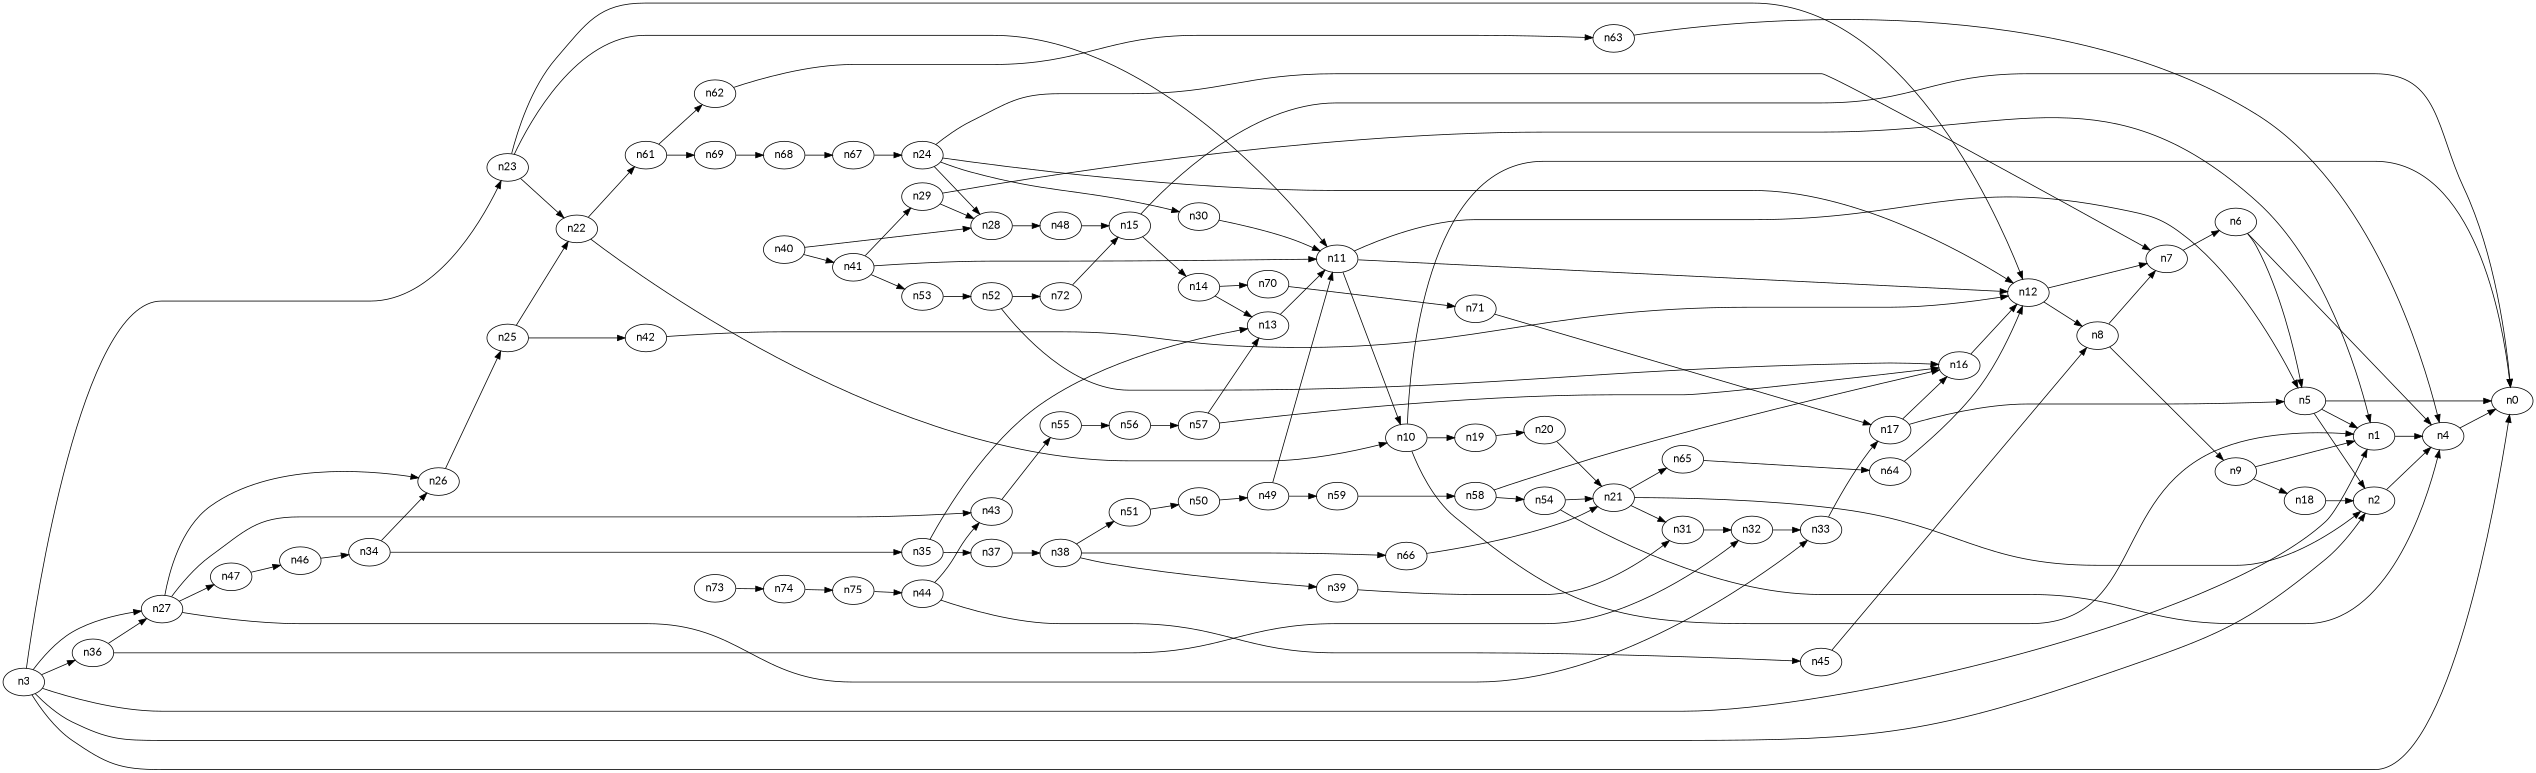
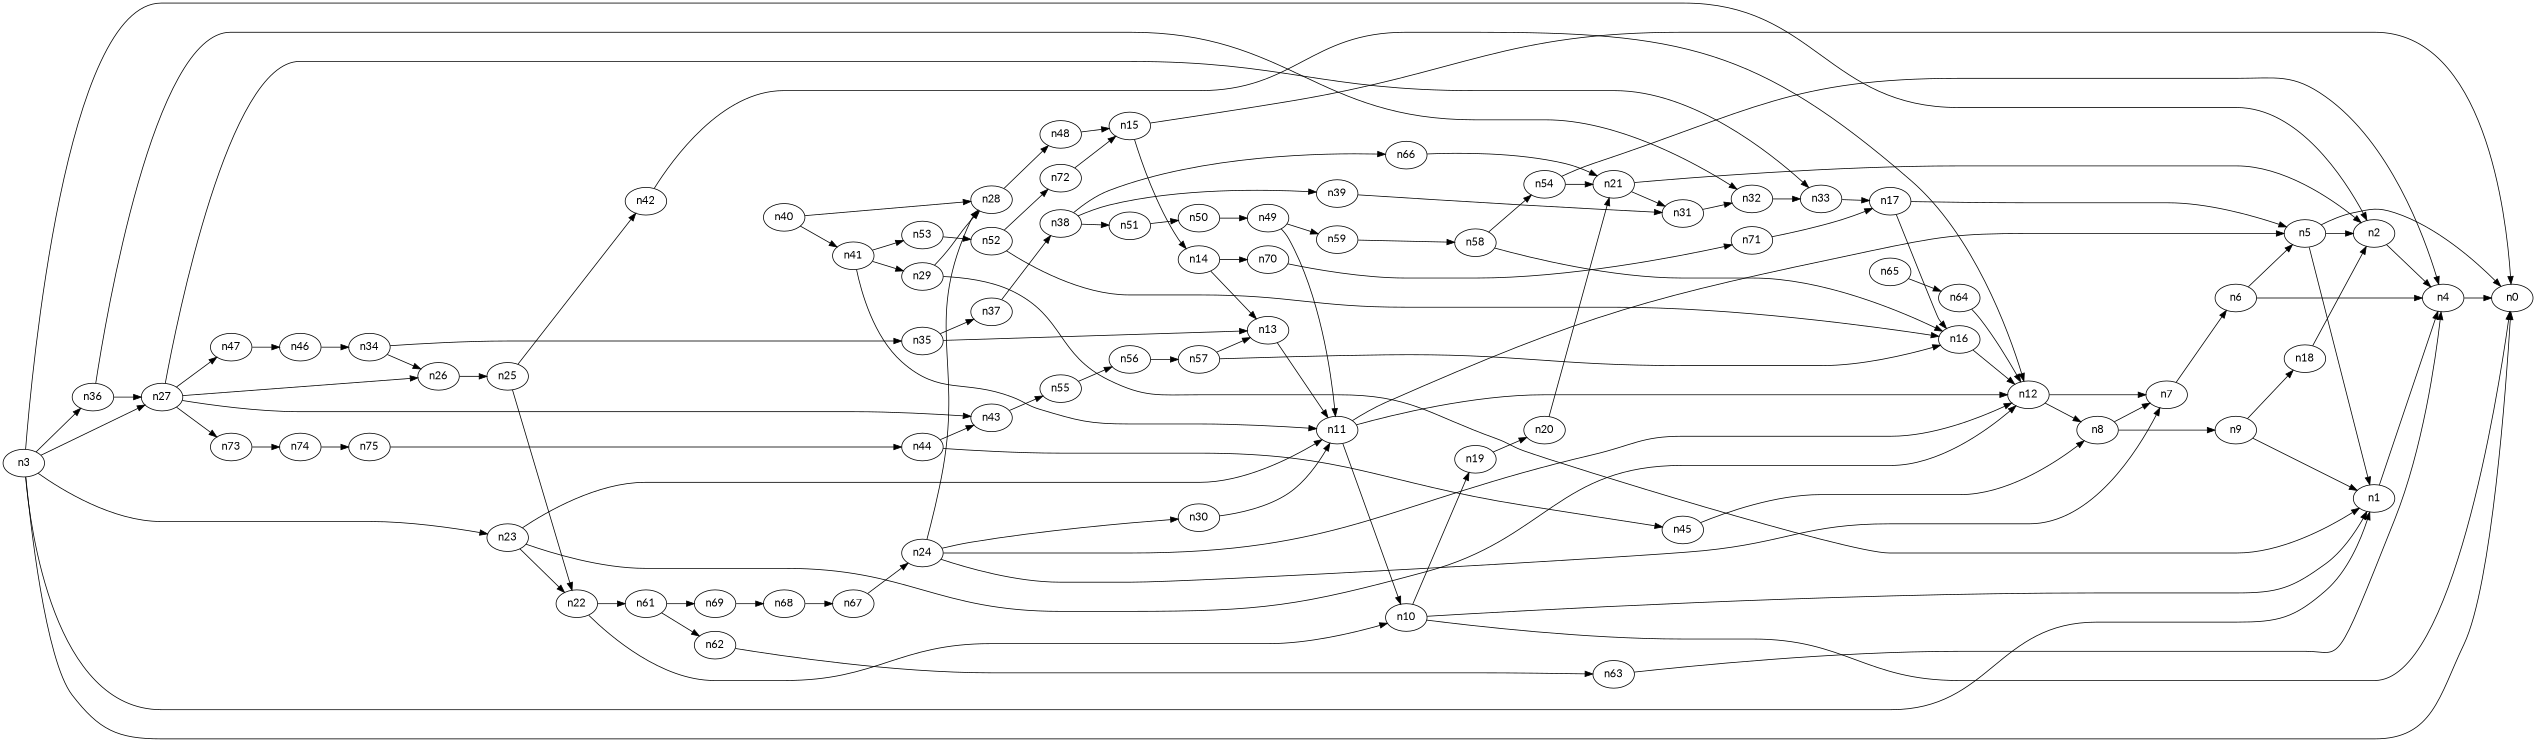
none -> (193, 420)
(1645, 480) -> none
